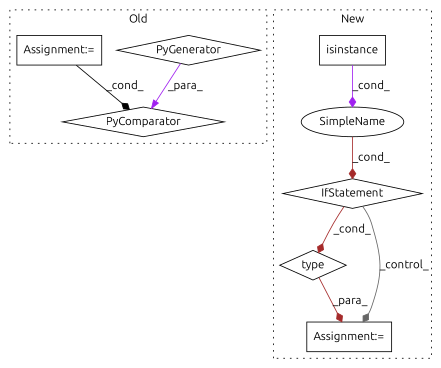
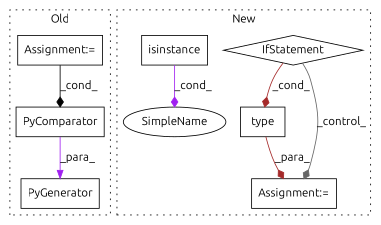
(189, 50) -> (60, 194)
(168, 82) -> (60, 154)
(143, 122) -> (60, 122)
(353, 153) -> none
(313, 265) -> (263, 122)
